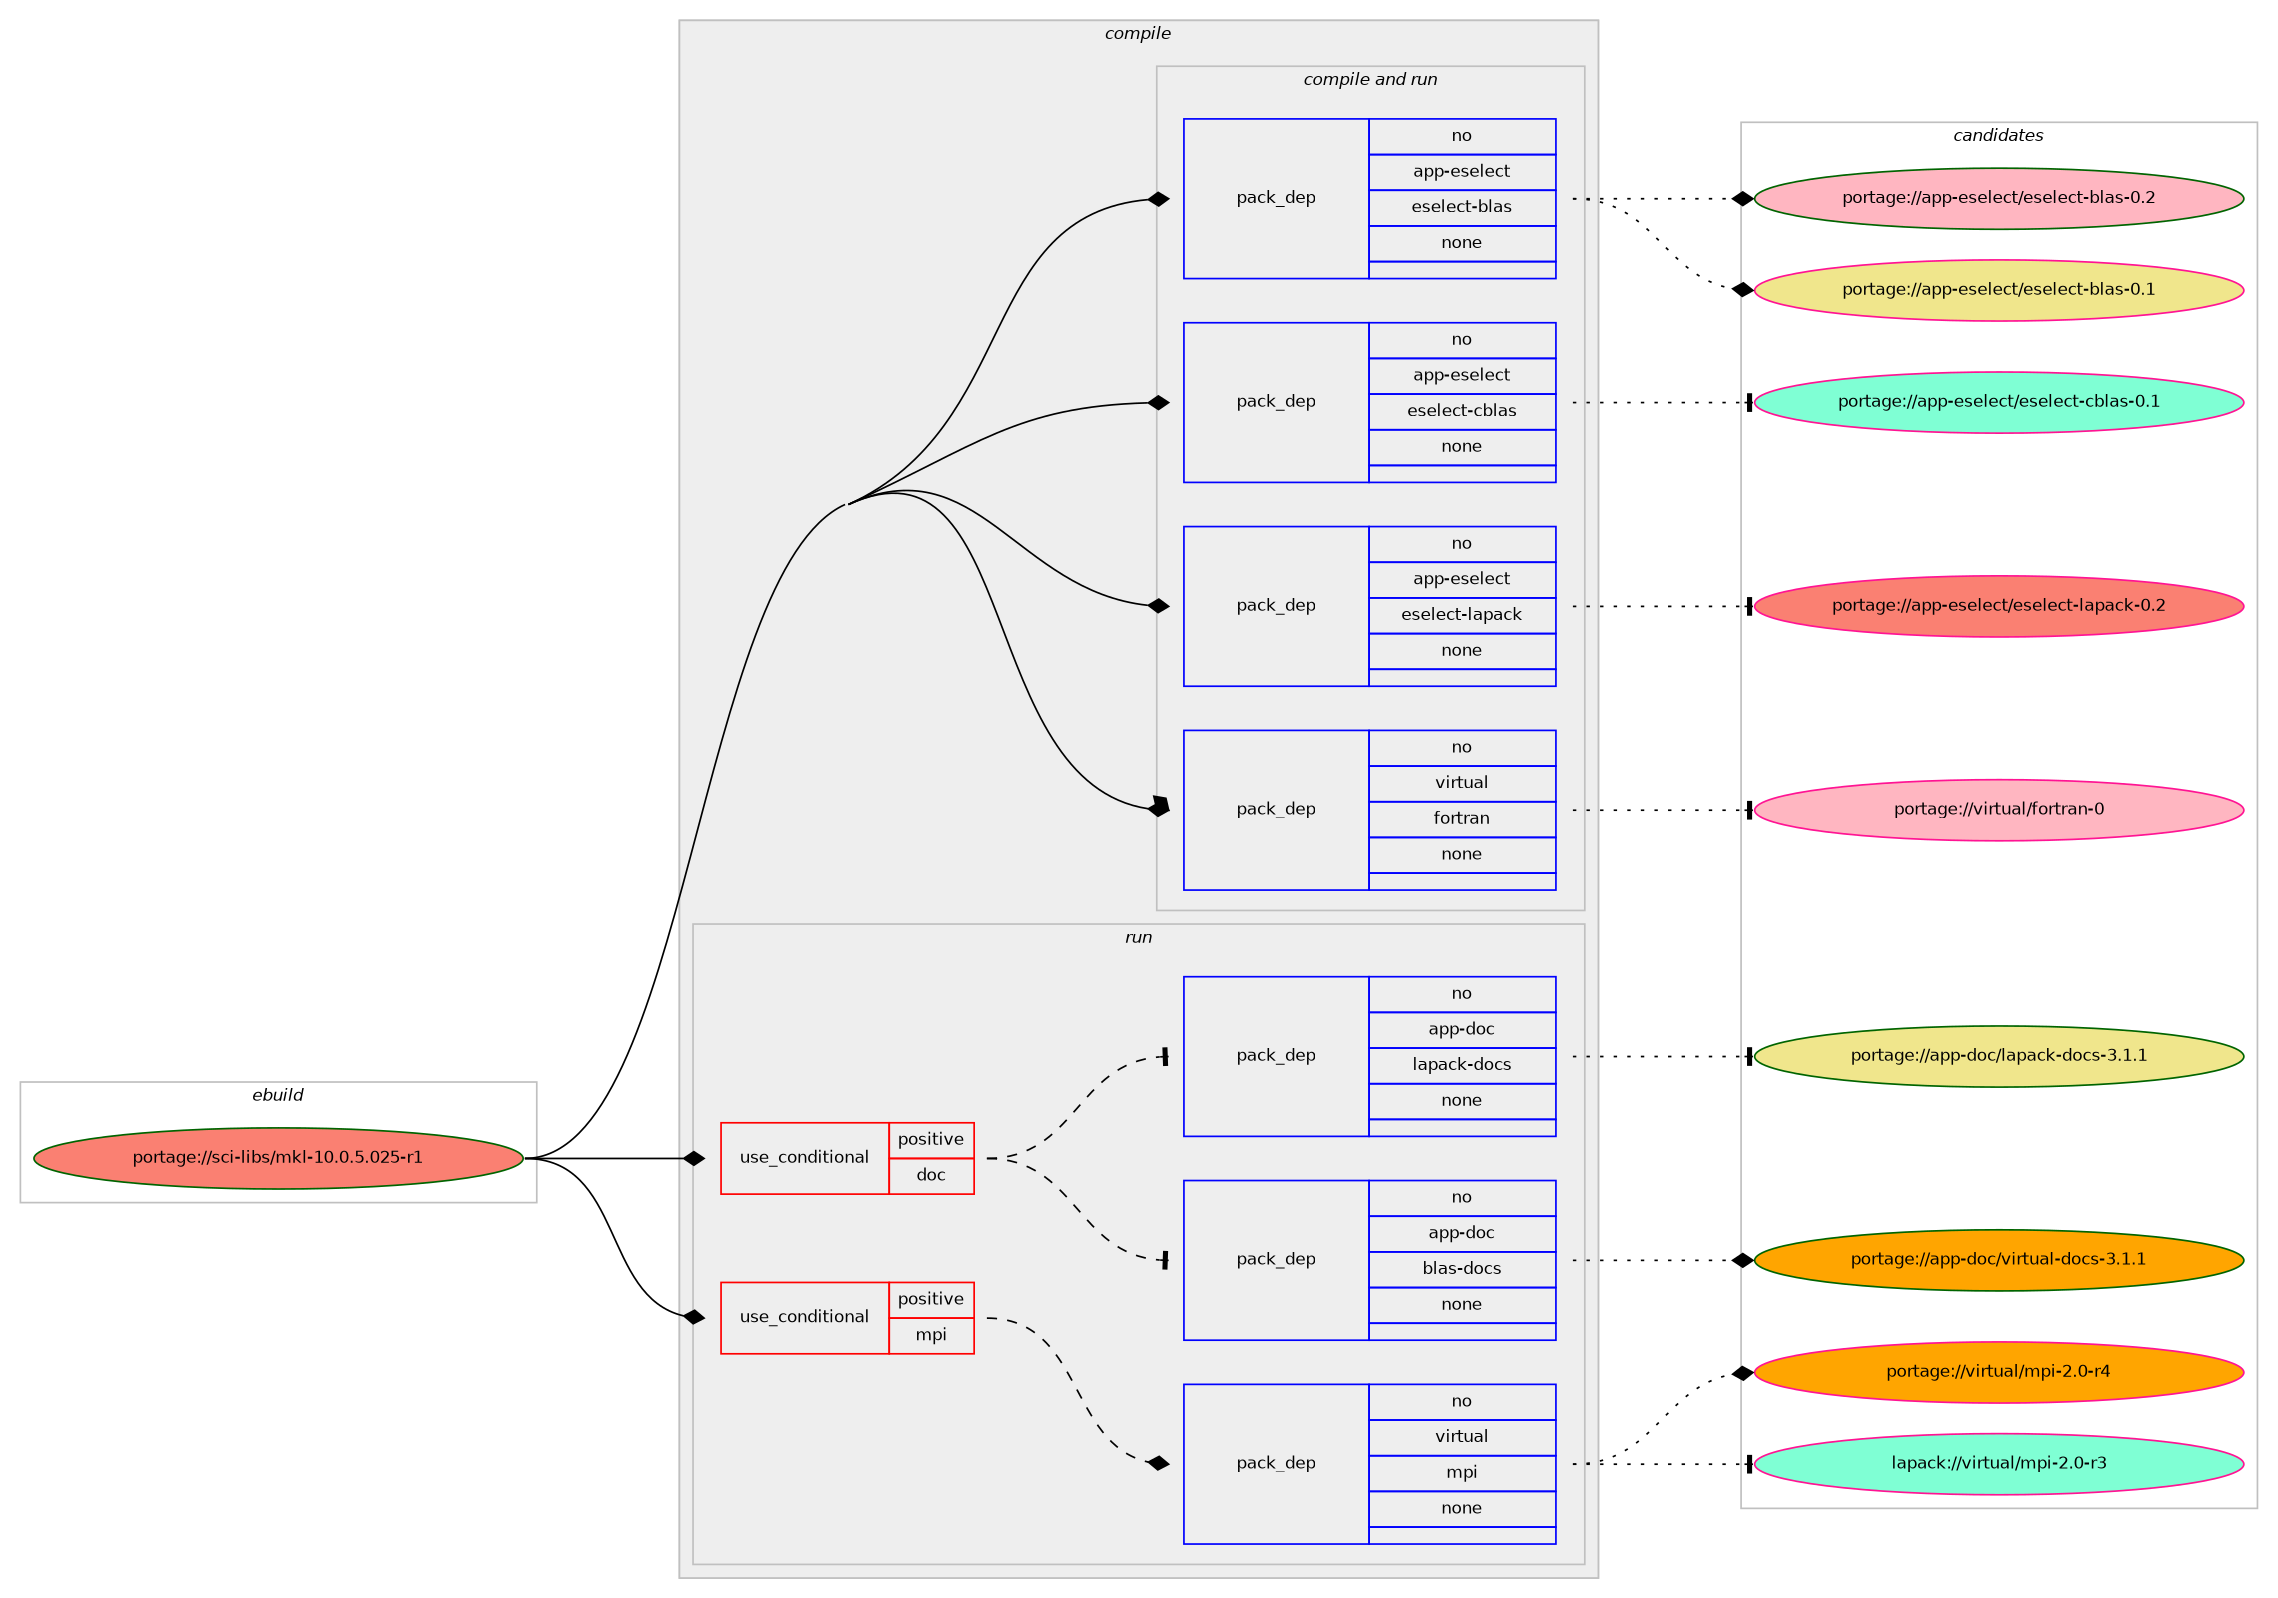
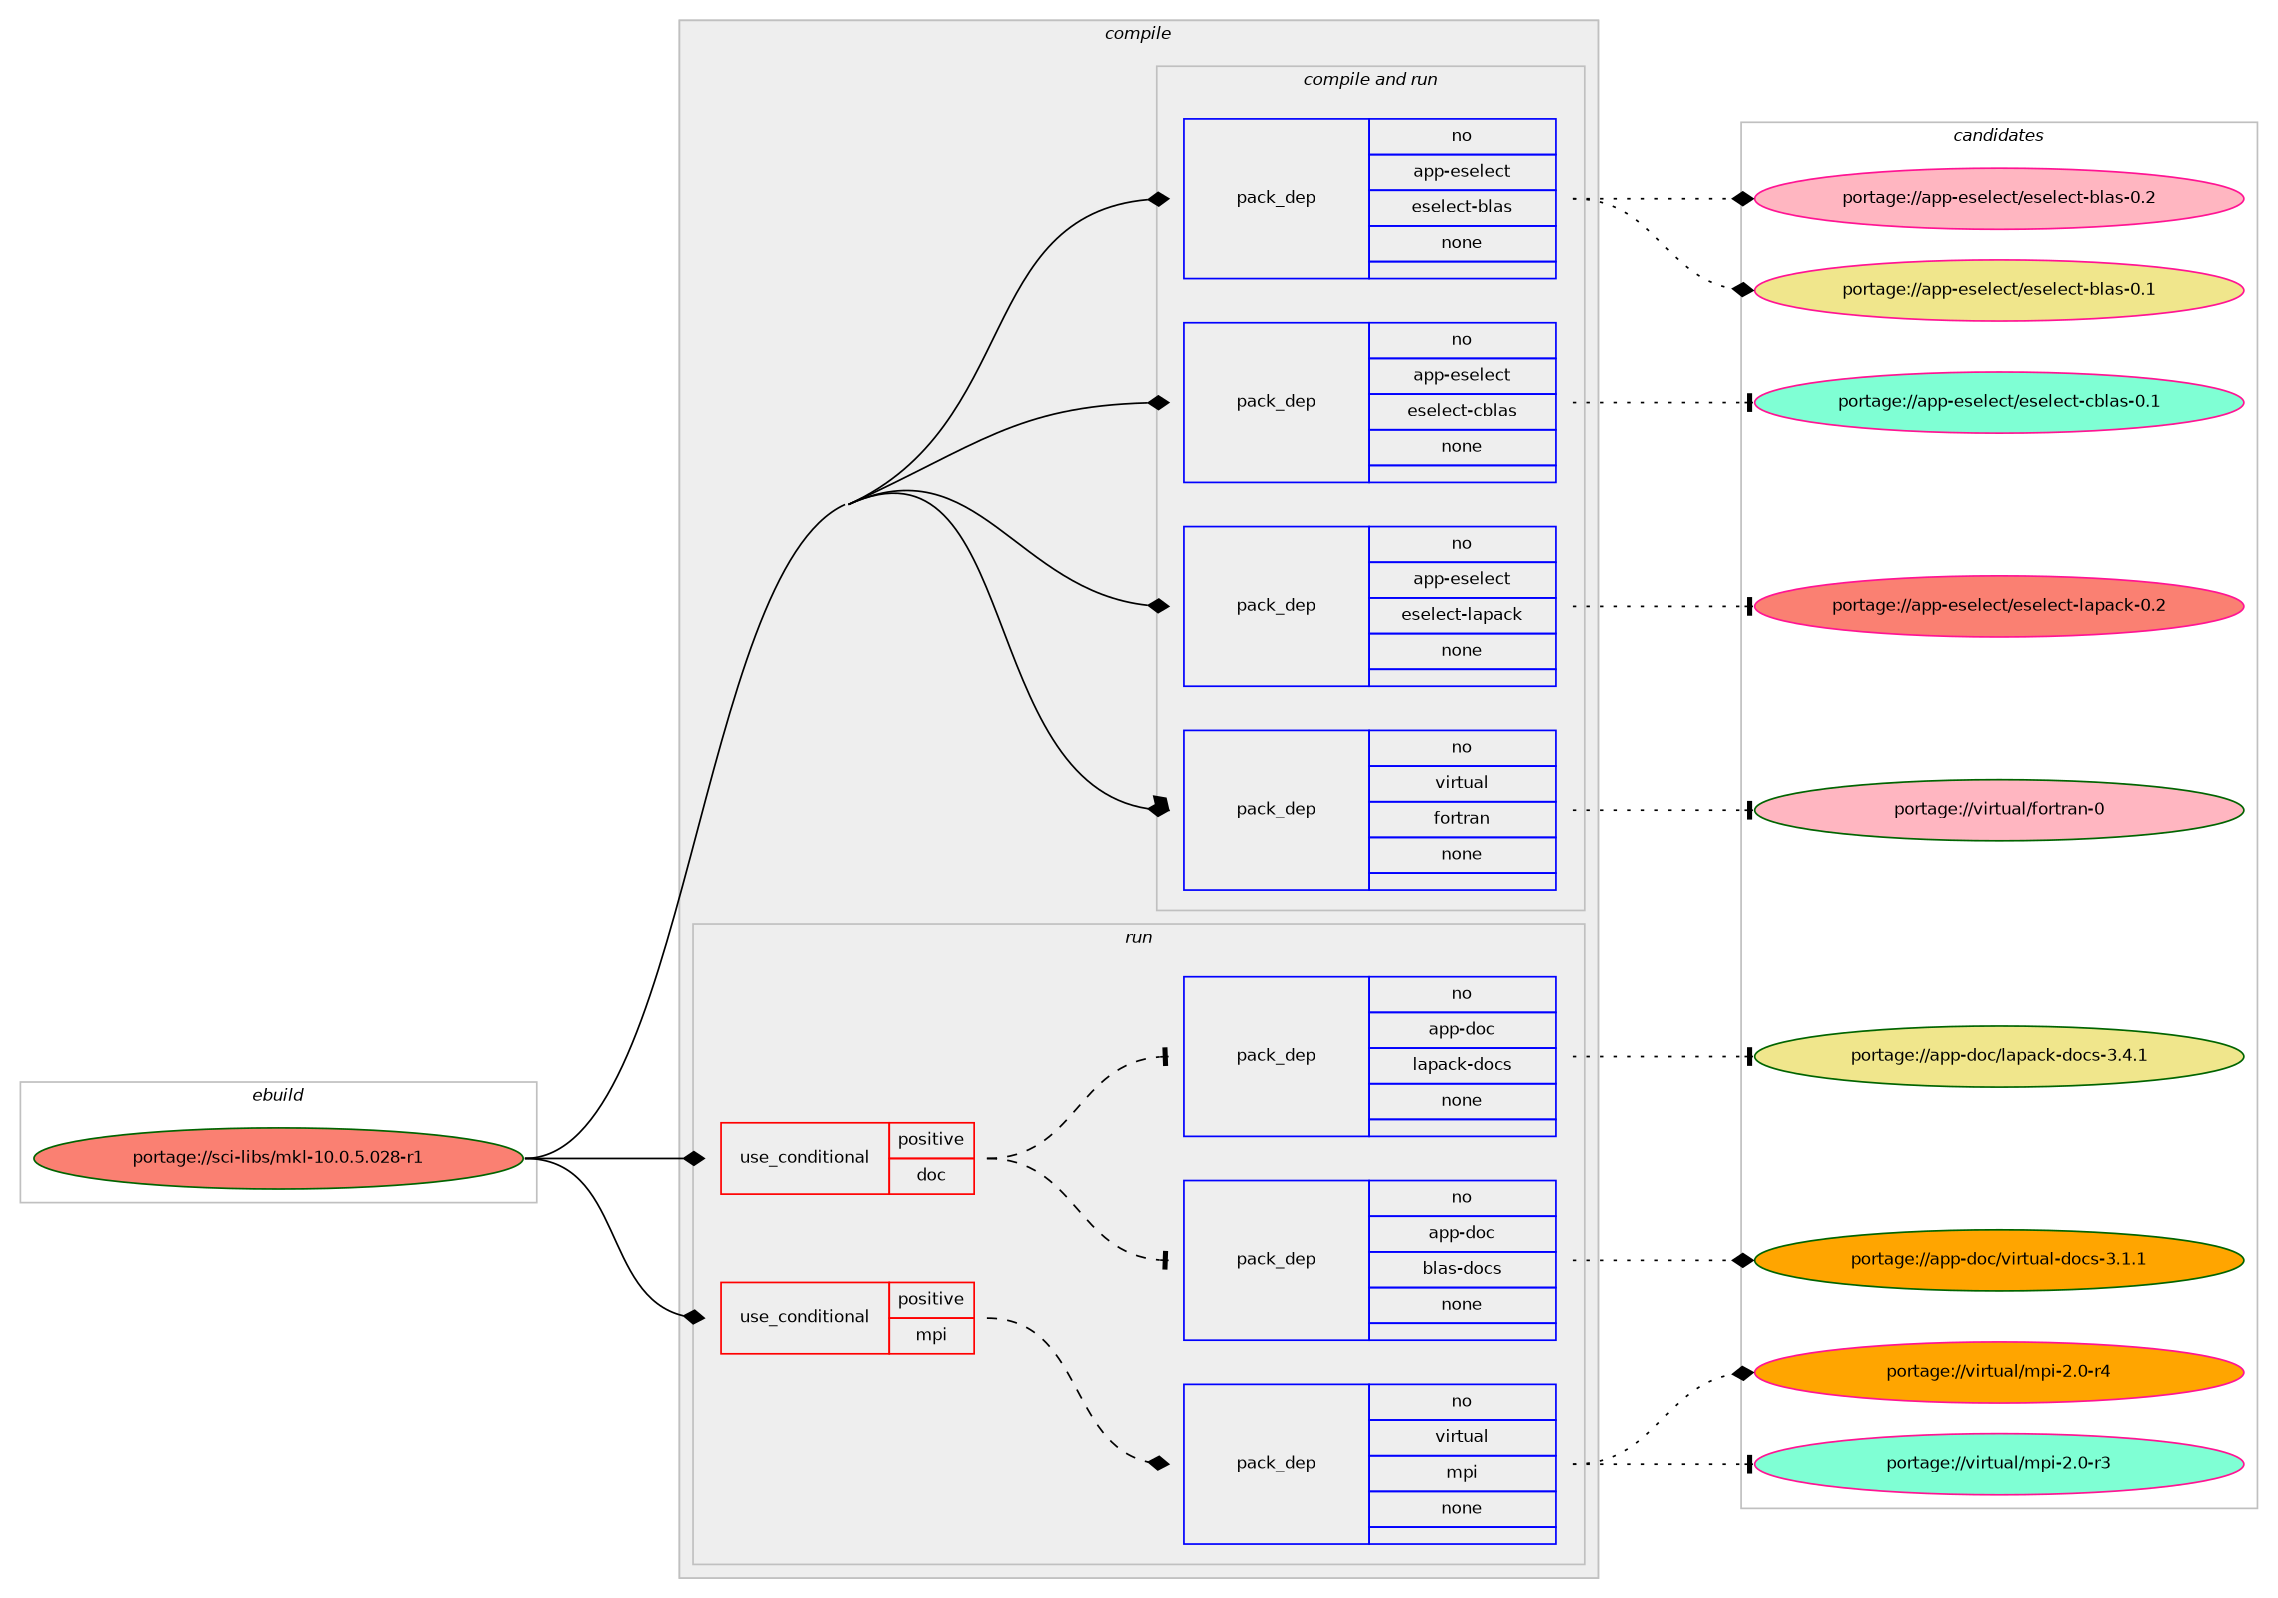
(1999, 199) -> (1999, 199)
(1999, 810) -> (1999, 810)
(1999, 1057) -> (1999, 1057)
(279, 1158) -> (279, 1158)
(1999, 1464) -> (1999, 1464)
